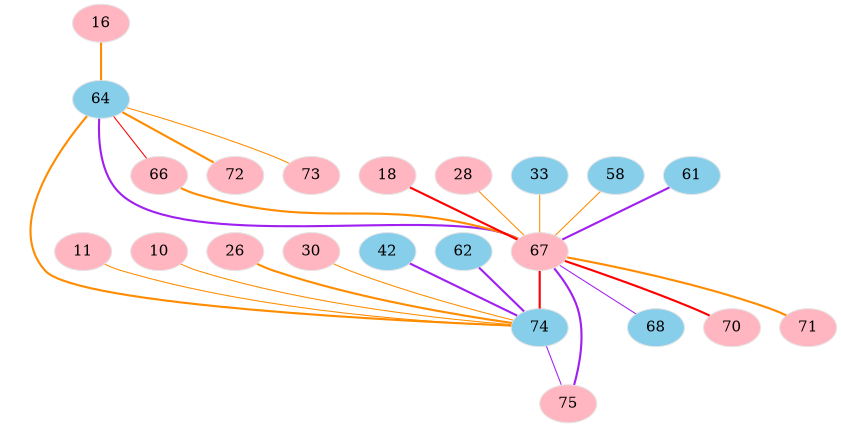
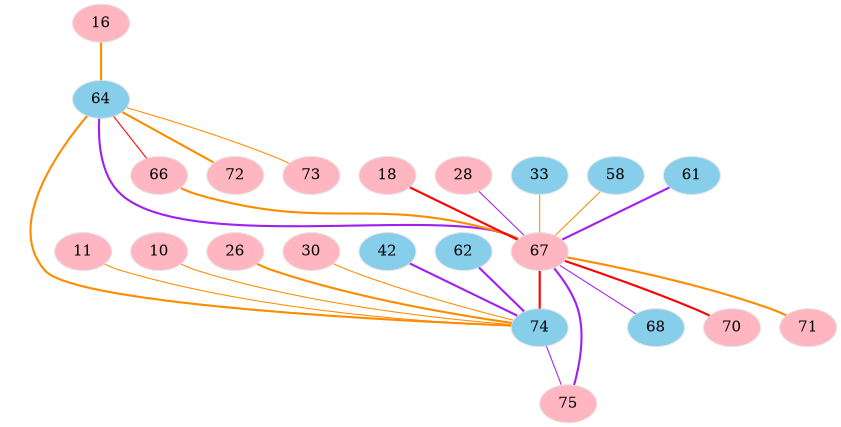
(502, 213) -> (502, 213)
